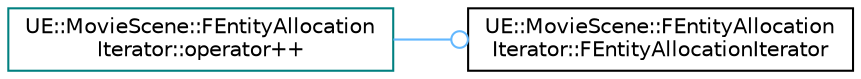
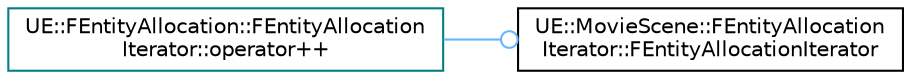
(201, 40) -> (226, 40)
